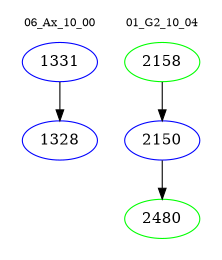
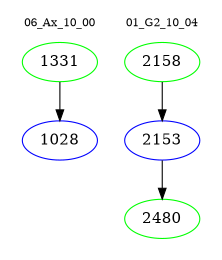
(60, 62) -> (60, 62)
(60, 140) -> (60, 140)
(162, 140) -> (162, 140)
